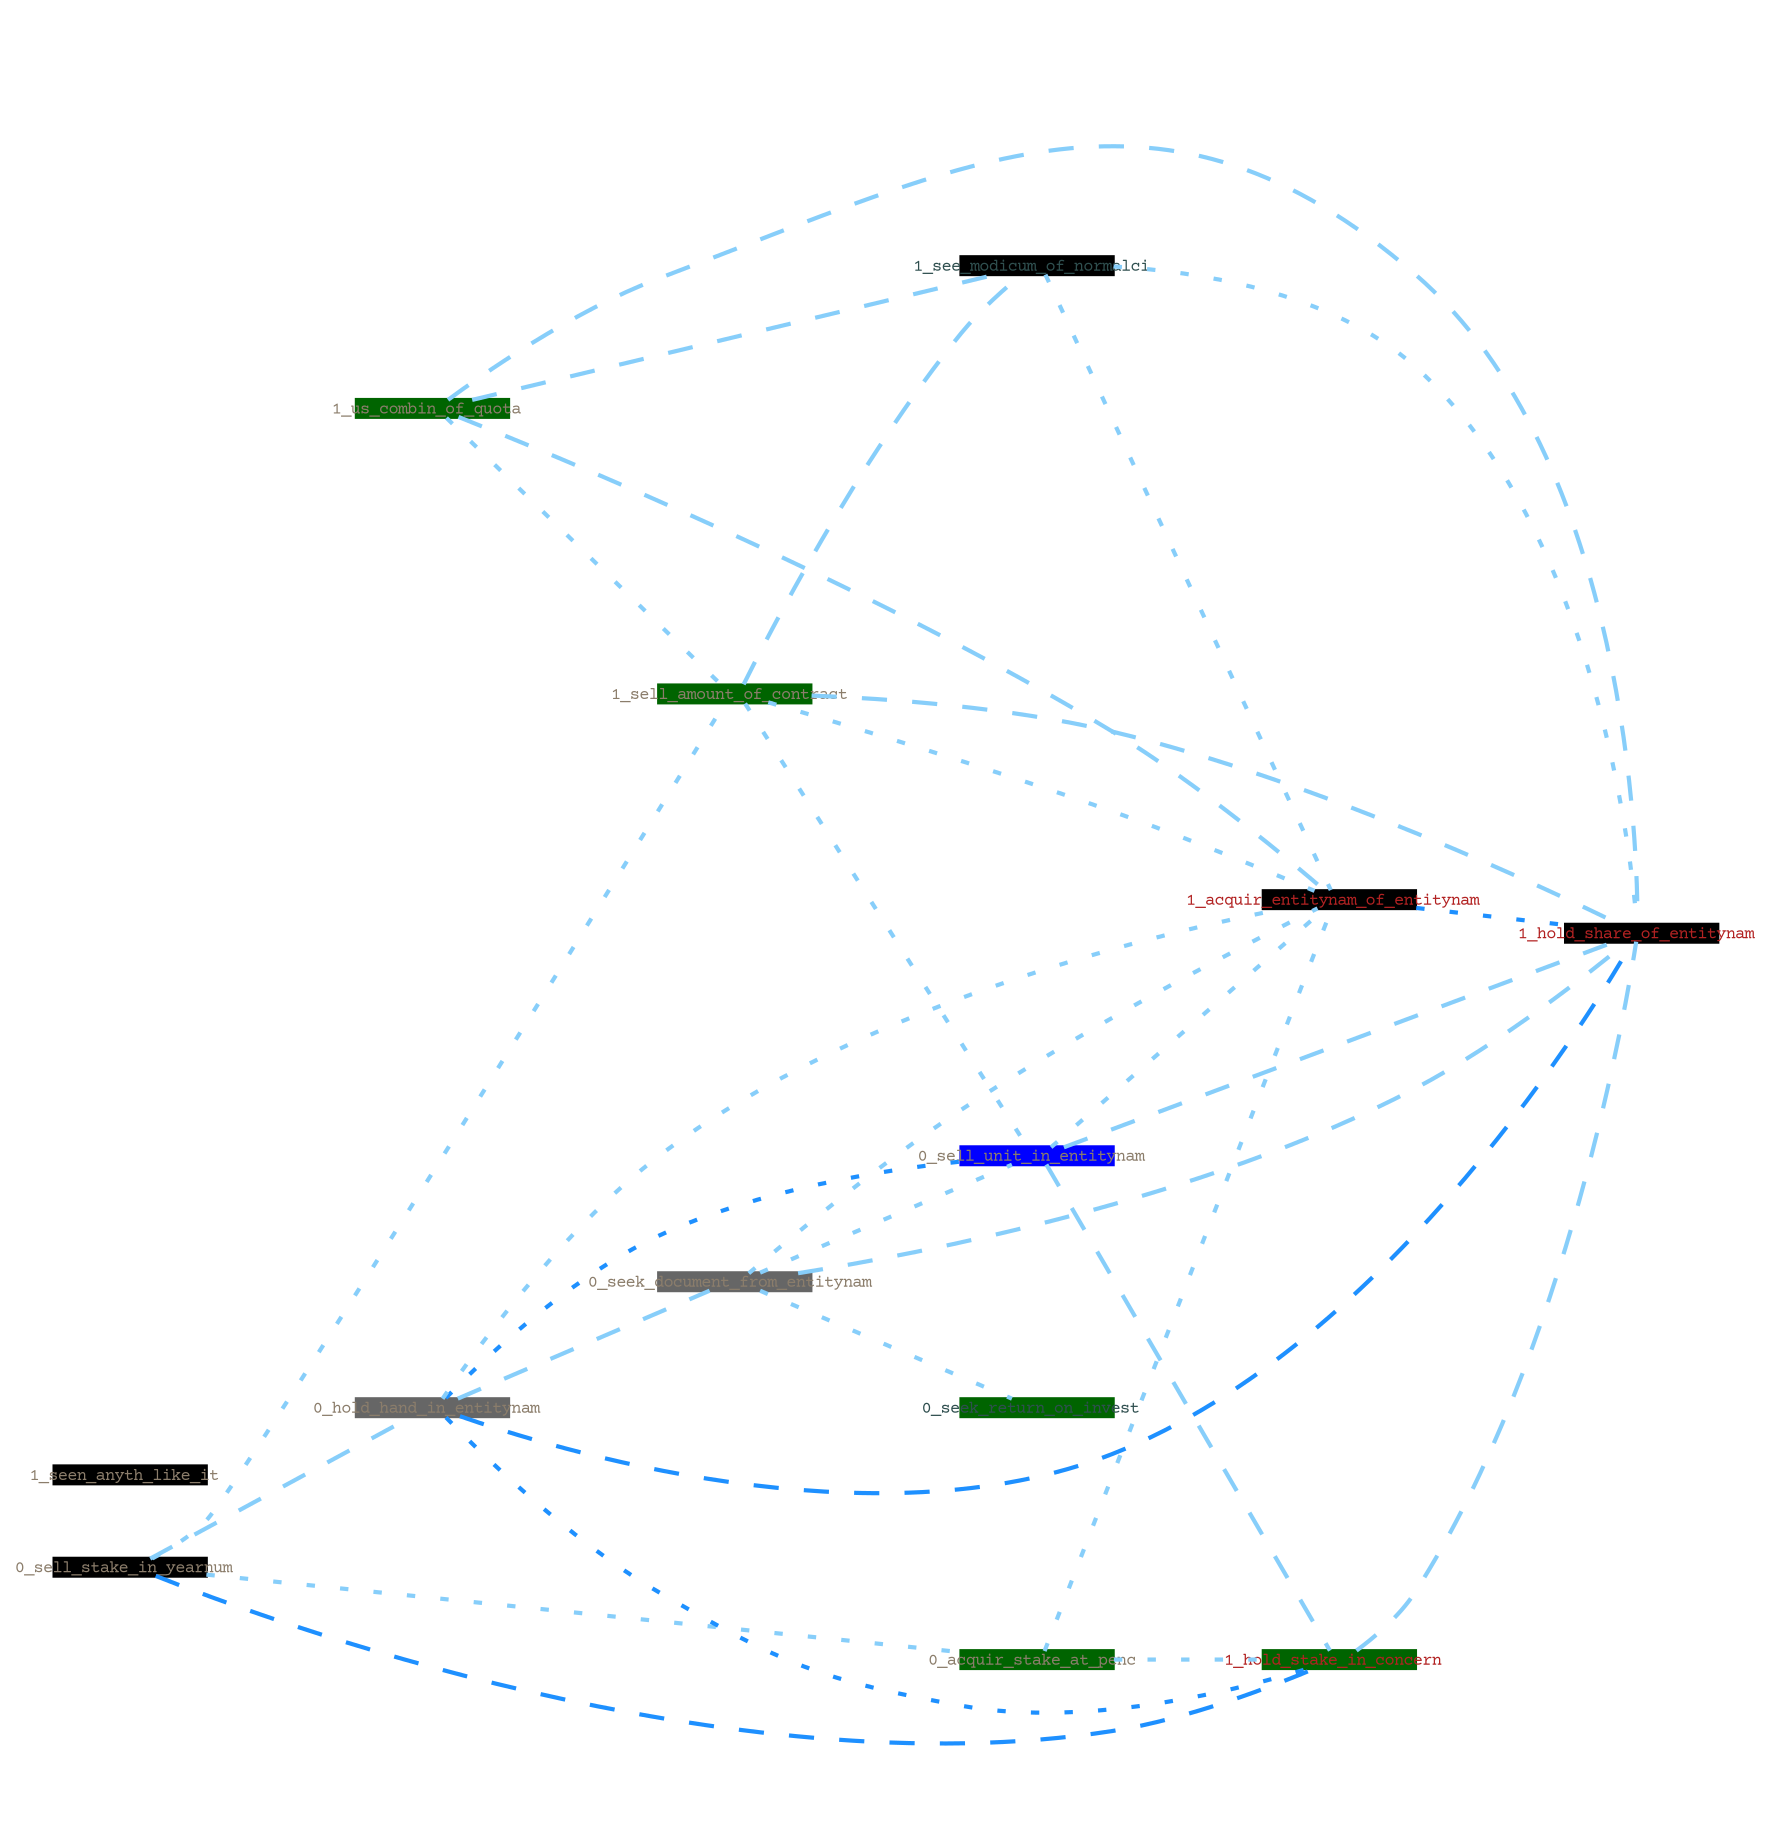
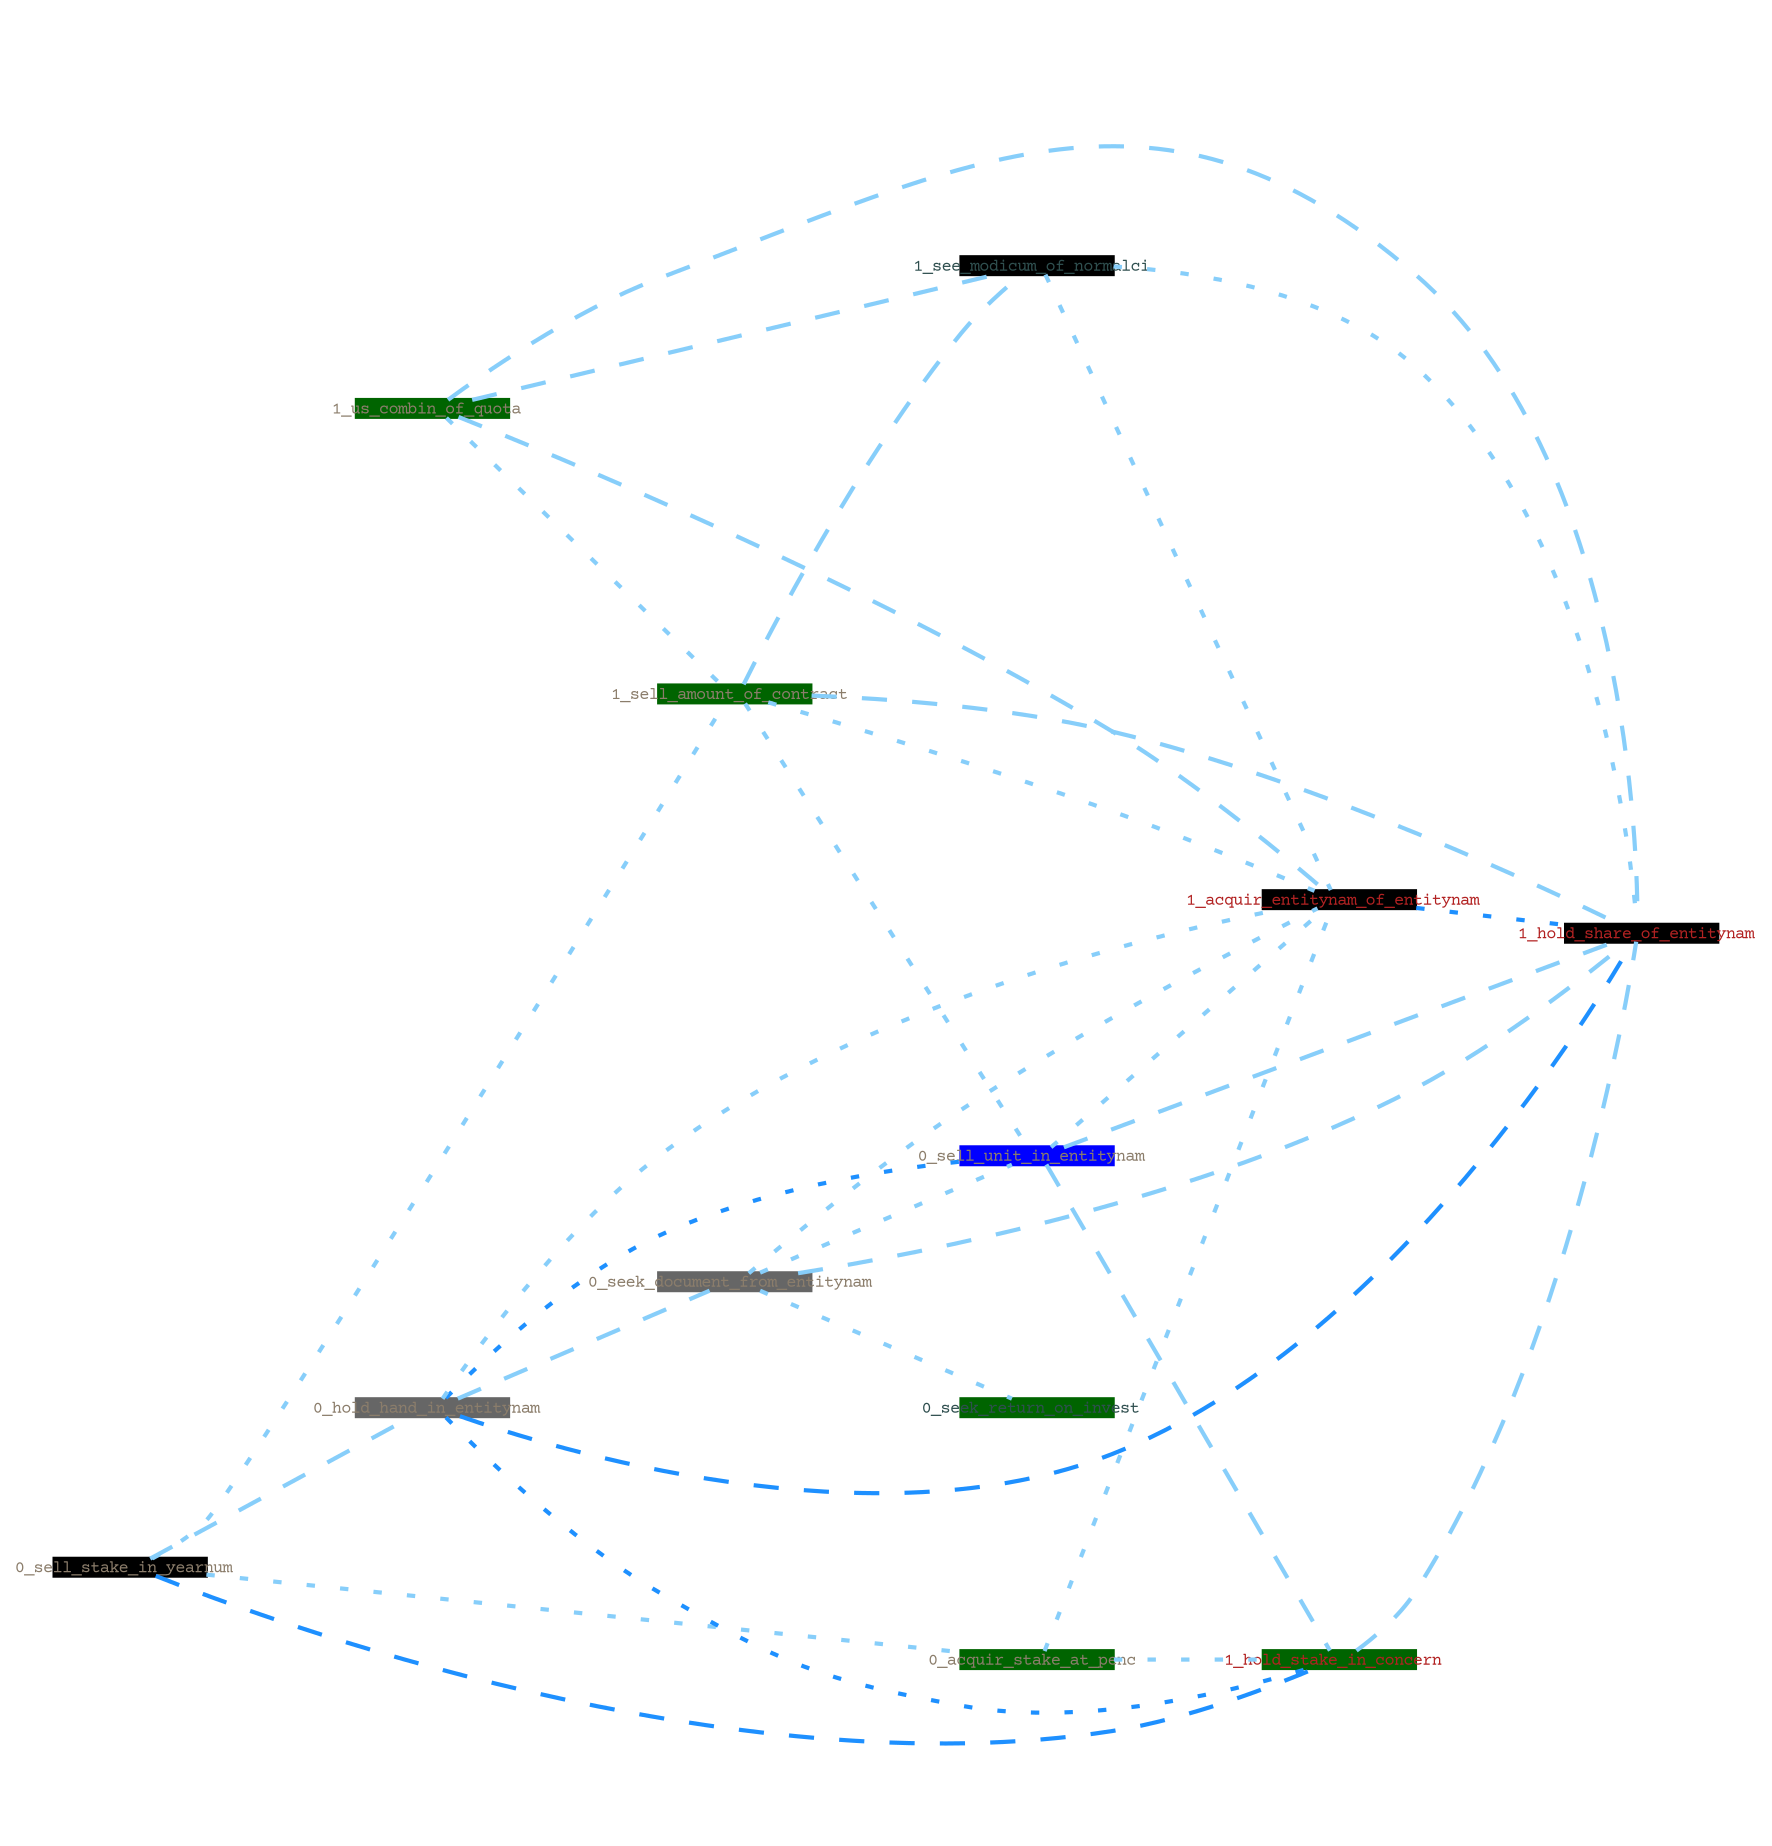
(130, 1475) -> none
